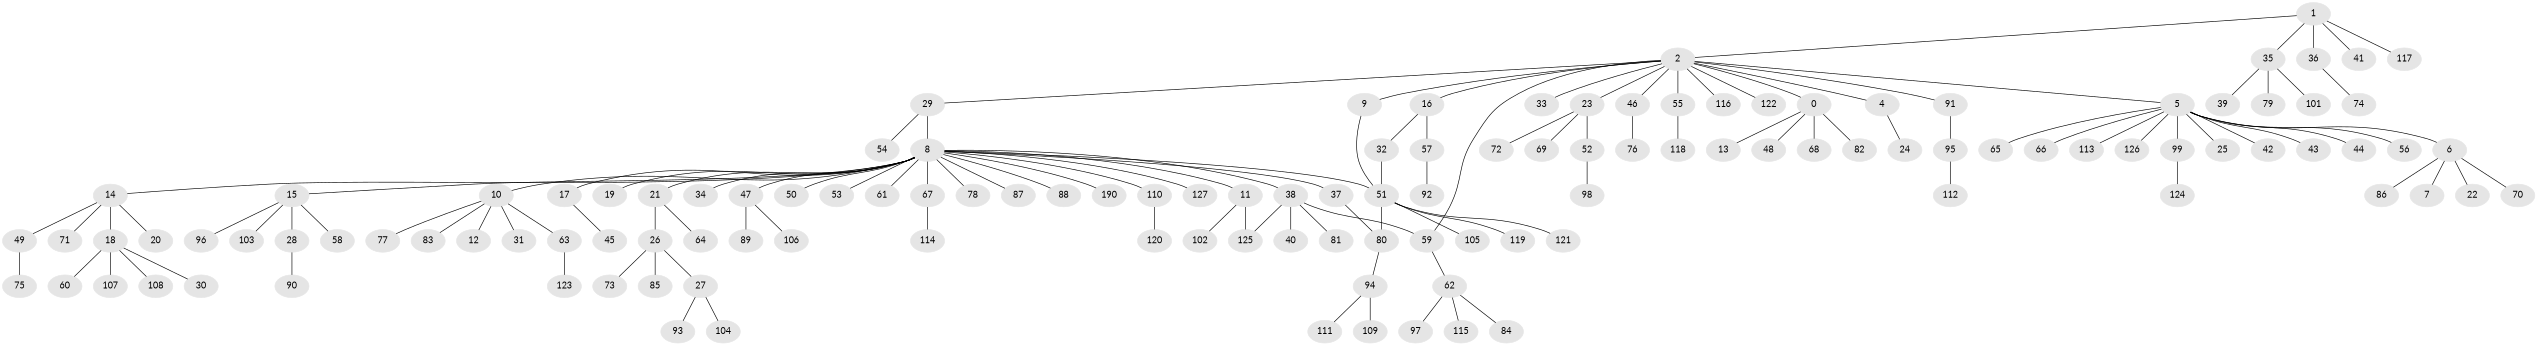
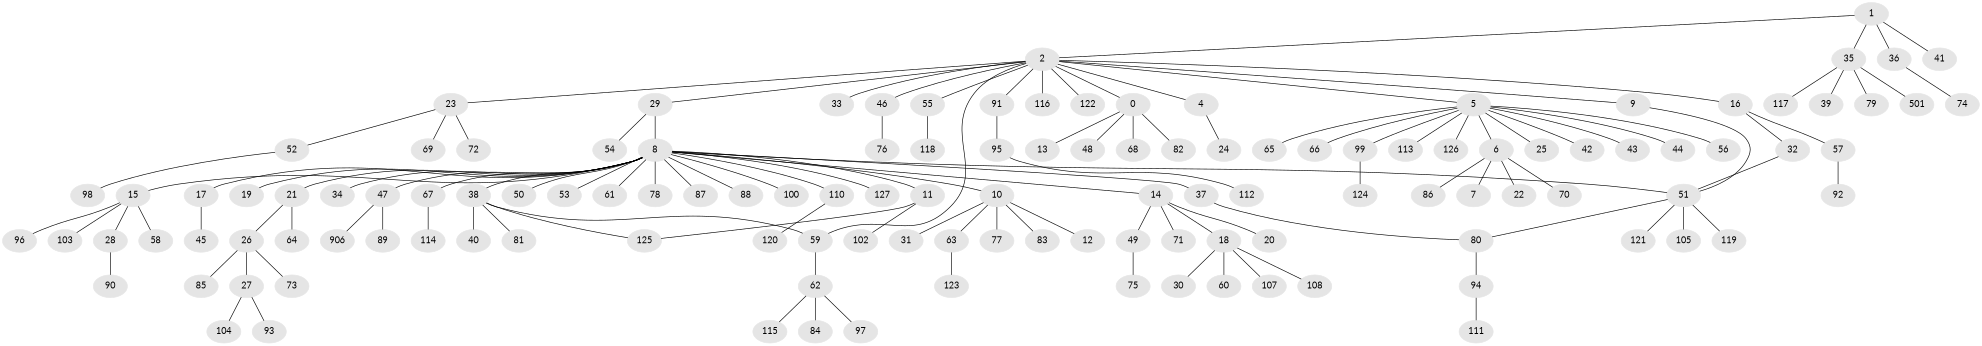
(2359, 37) -> (1815, 82)
(2314, 105) -> (1917, 105)
(1109, 195) -> (791, 195)
(791, 241) -> (337, 241)
(1370, 332) -> none
